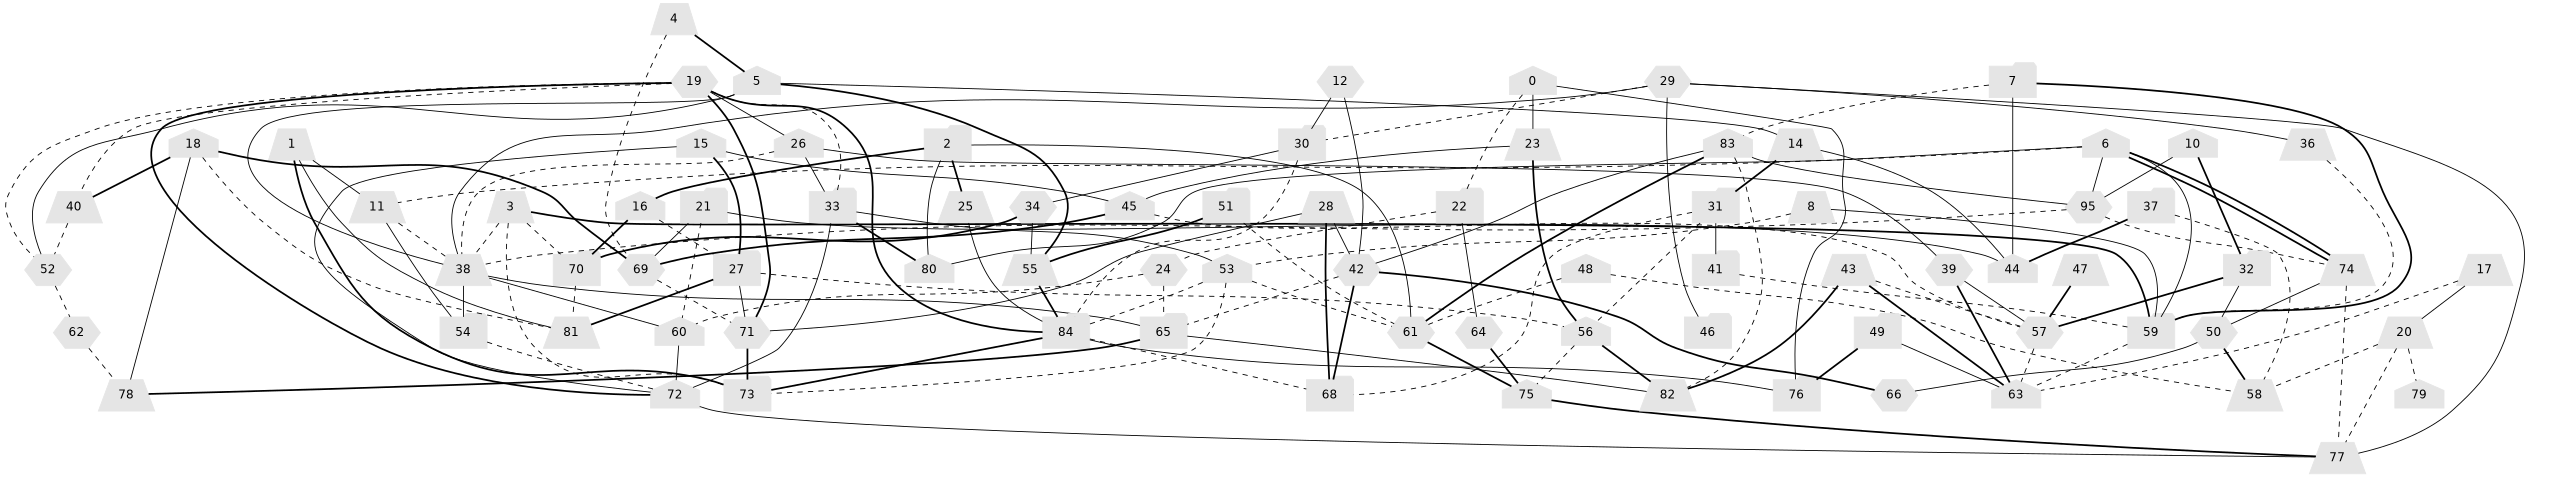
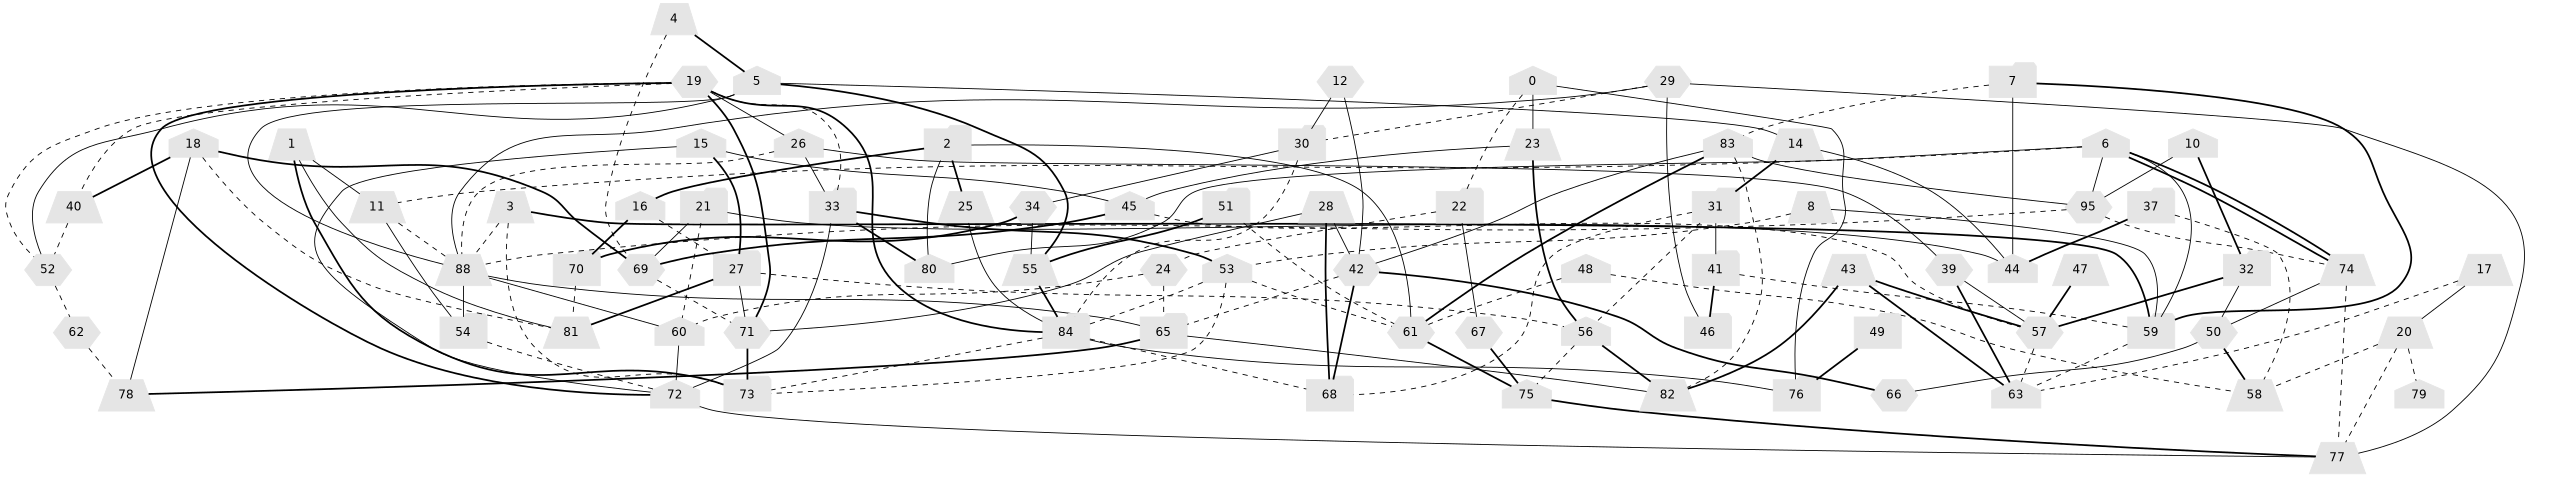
(2308, 145) -> none
(1089, 234) -> (1089, 234)
(544, 239) -> none
(464, 270) -> (464, 270)
none -> (1712, 301)
(1948, 305) -> (1948, 305)
(1479, 333) -> (1479, 333)
(948, 356) -> (948, 356)
(1950, 366) -> none
